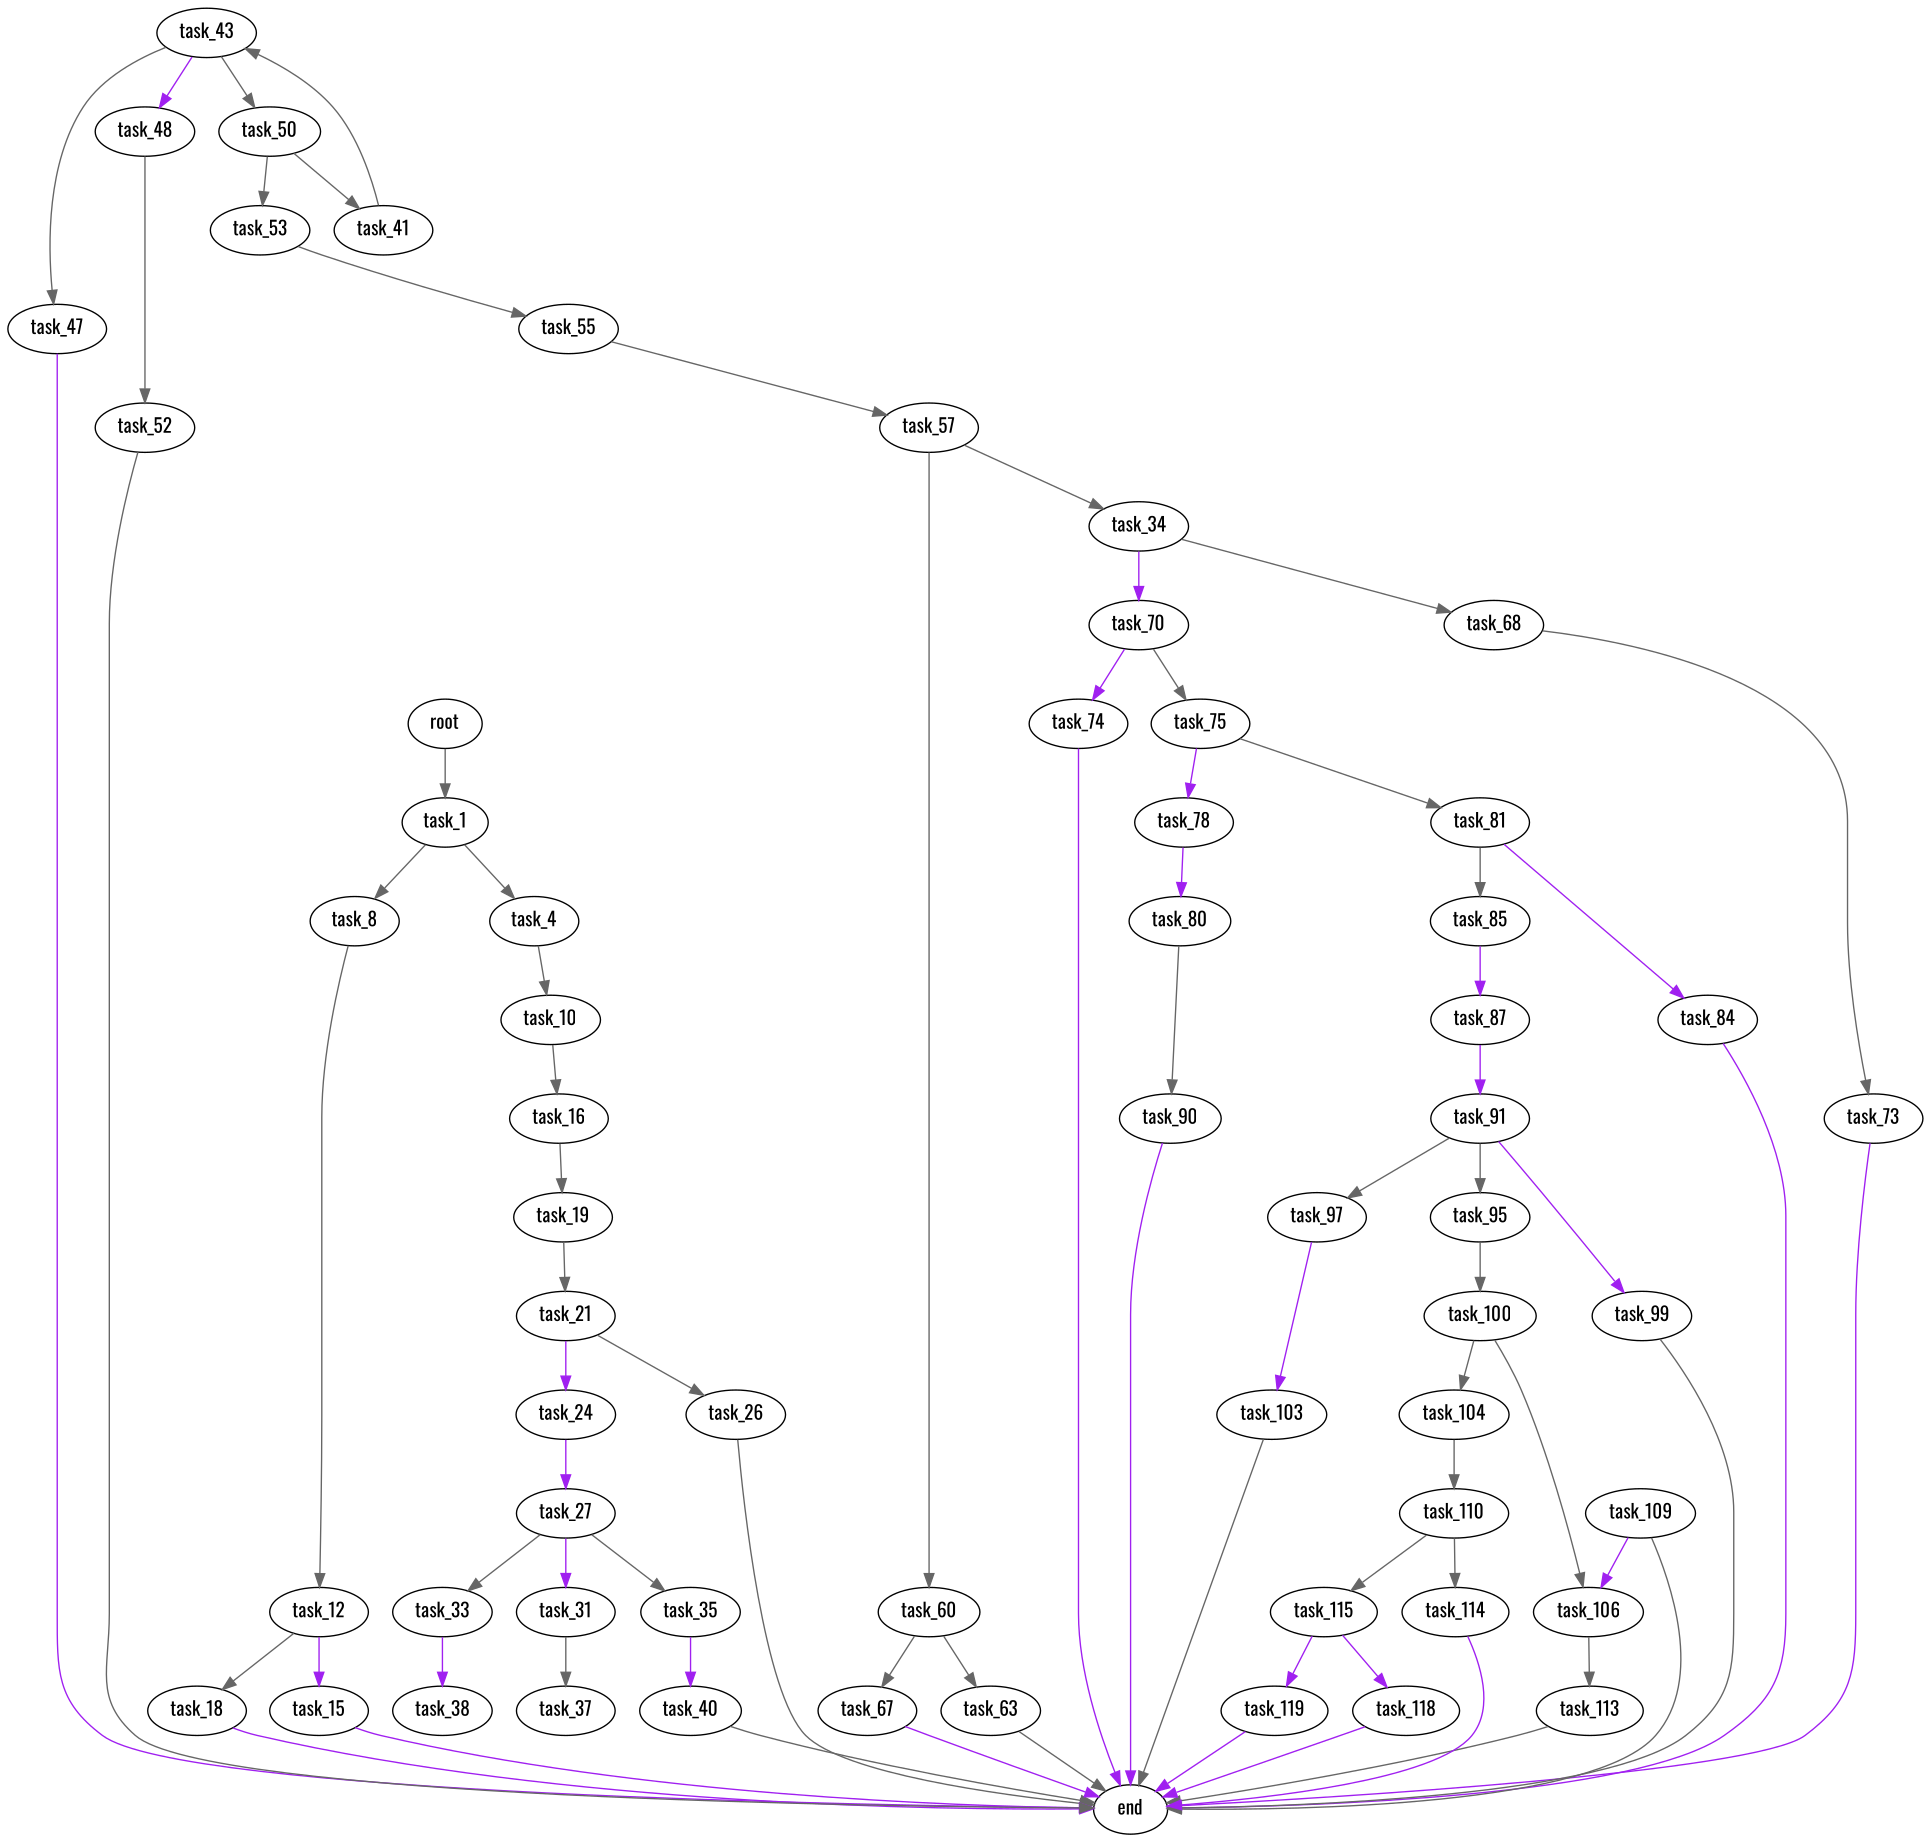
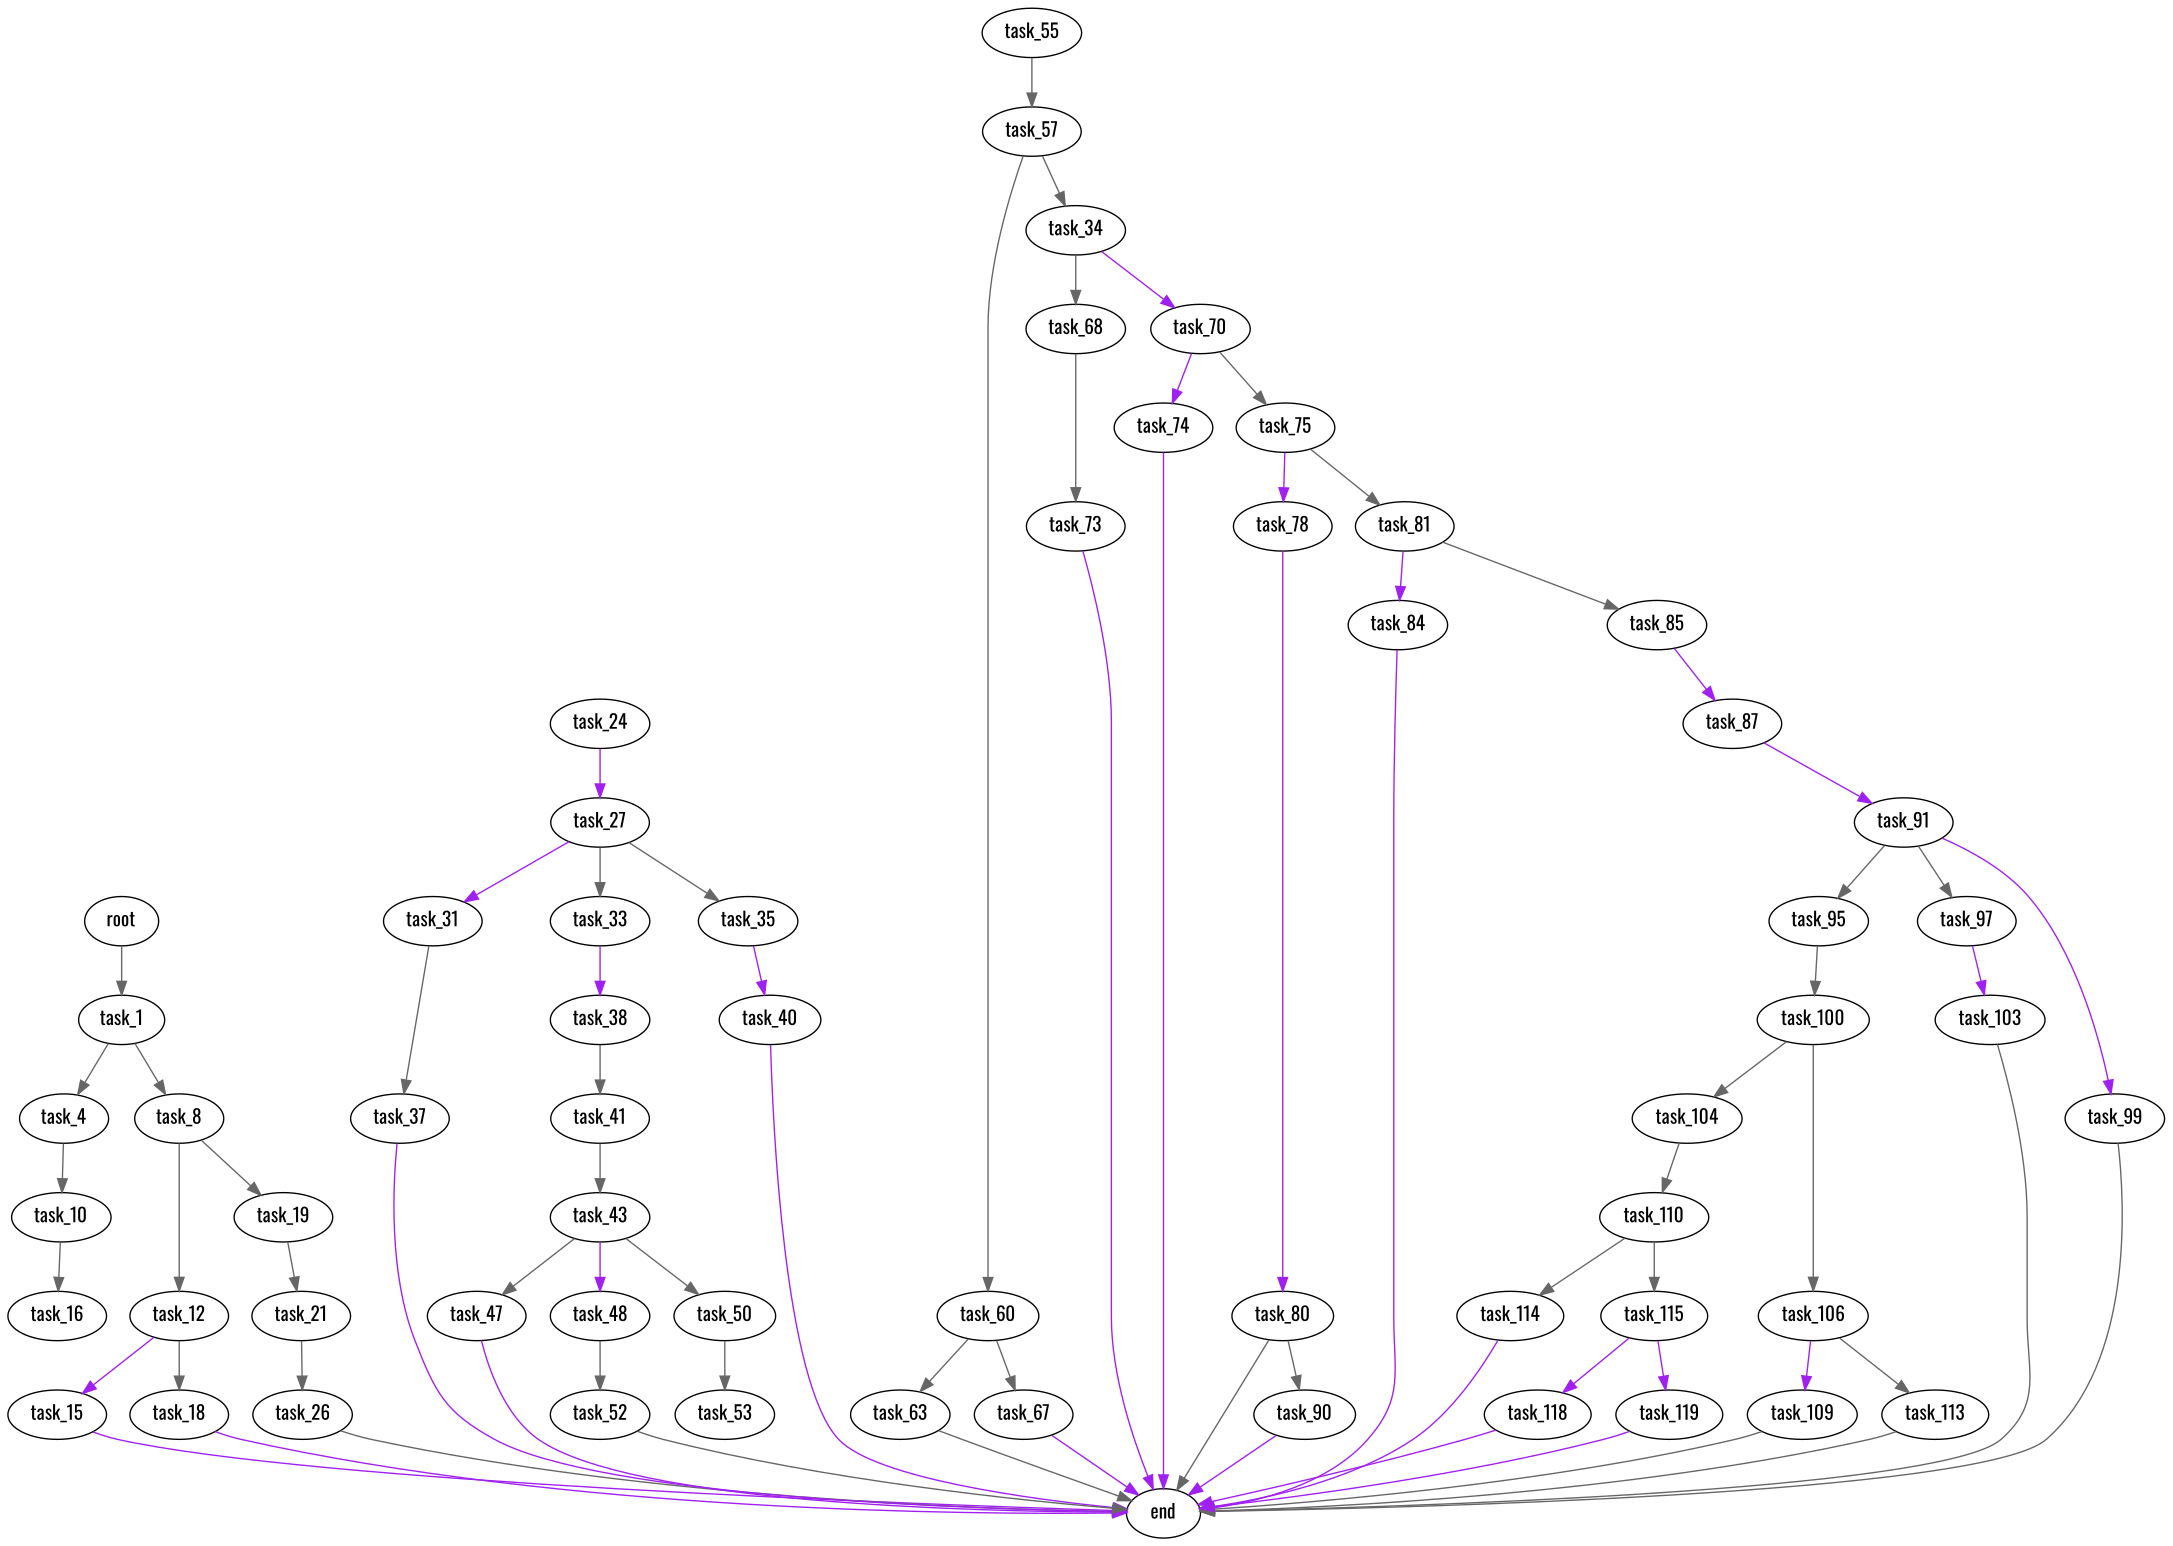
(321, 176) -> (600, 1063)
(405, 281) -> none
(561, 1161) -> (226, 1163)
(566, 1359) -> none
none -> (1227, 1409)
none -> (566, 1464)
(1618, 1556) -> (1809, 1359)
(904, 1768) -> (813, 1387)
